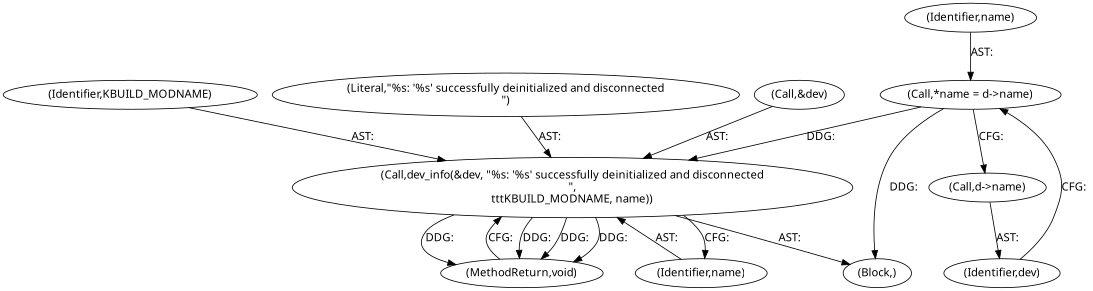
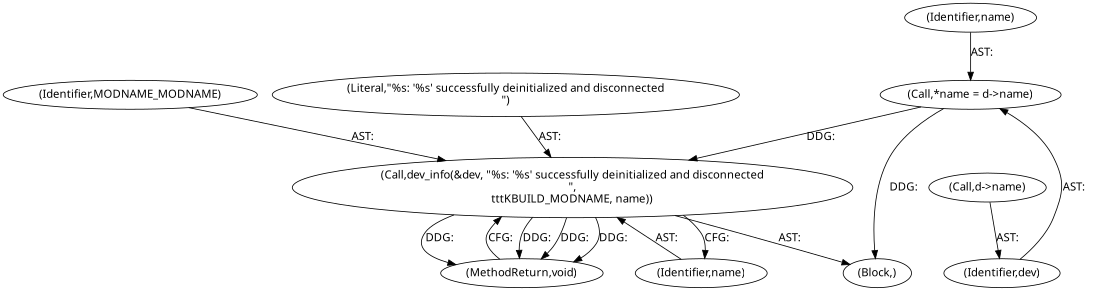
(130, 95) -> (130, 95)
(799, 95) -> none
(978, 137) -> none
(1076, 188) -> (1076, 188)
